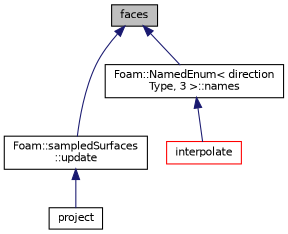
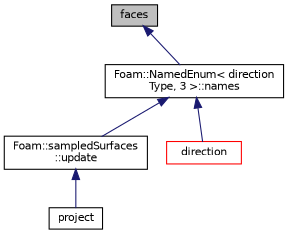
(89, 82) -> (130, 120)
(204, 153) -> (204, 153)
